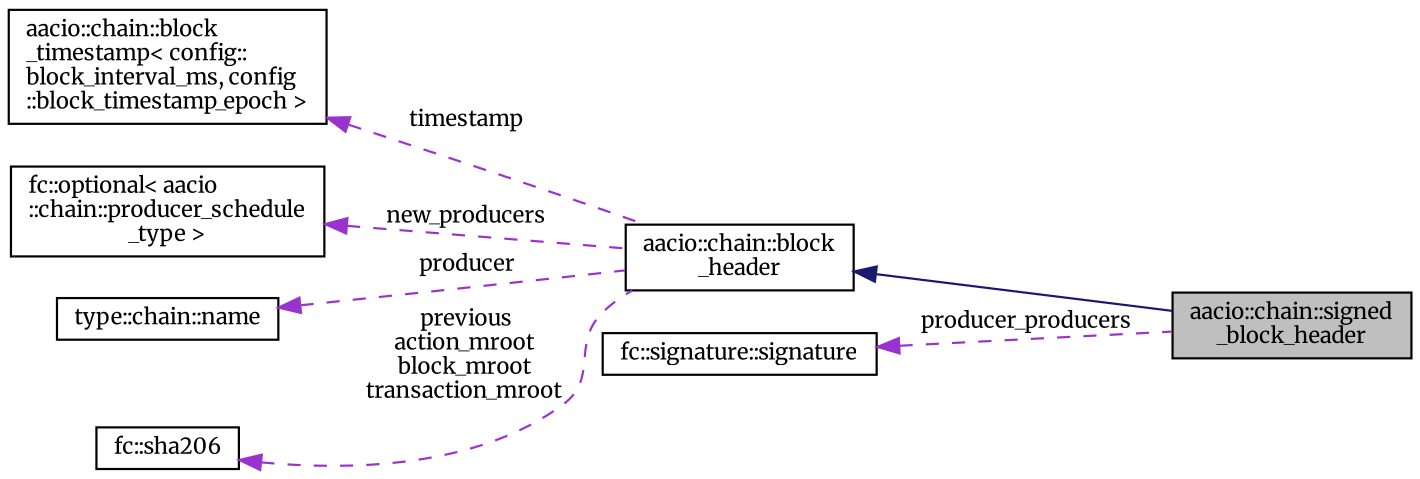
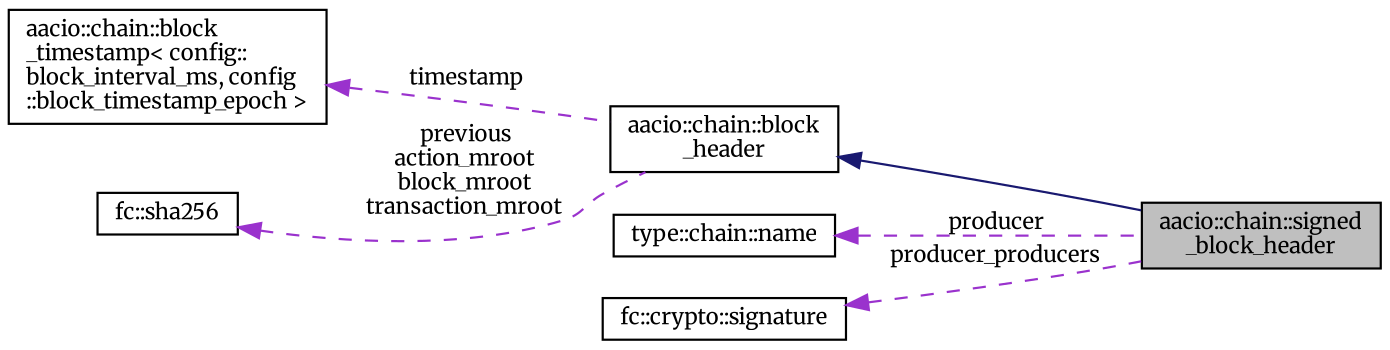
(168, 211) -> none
(463, 288) -> (999, 236)
(740, 354) -> (724, 319)
(168, 448) -> (168, 214)
